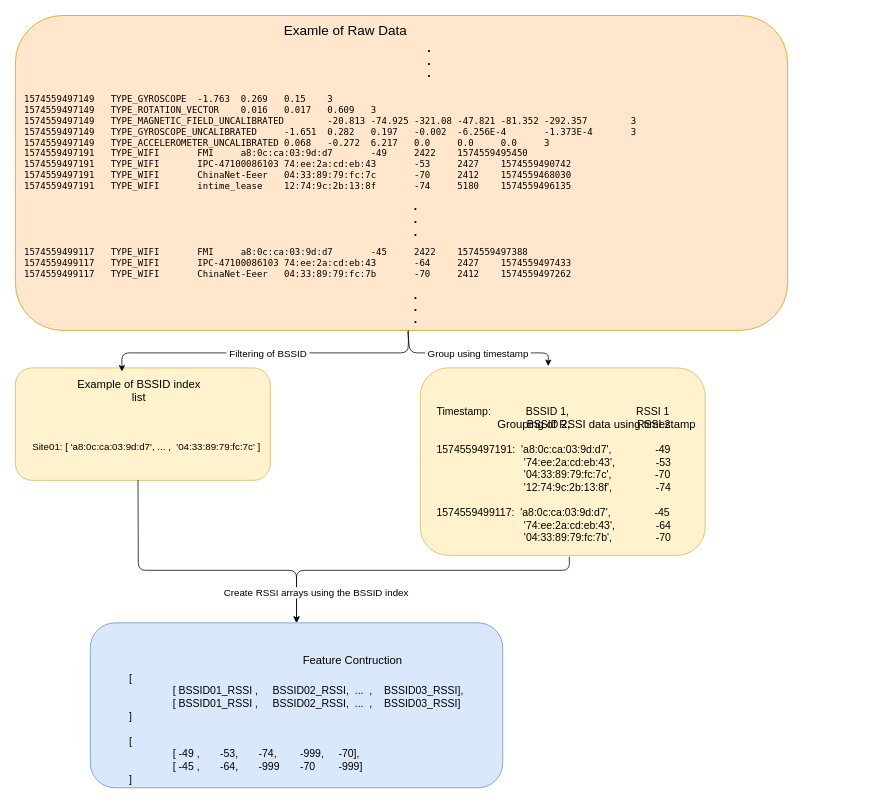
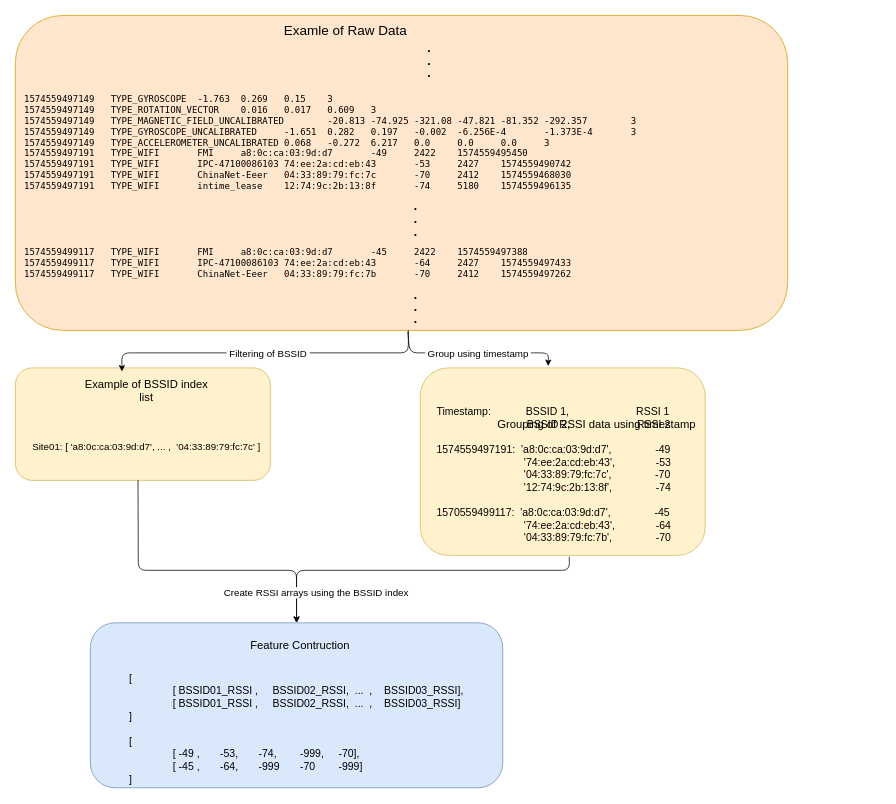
(139, 390) -> (147, 390)
(560, 492) -> (560, 492)
(353, 660) -> (300, 645)
